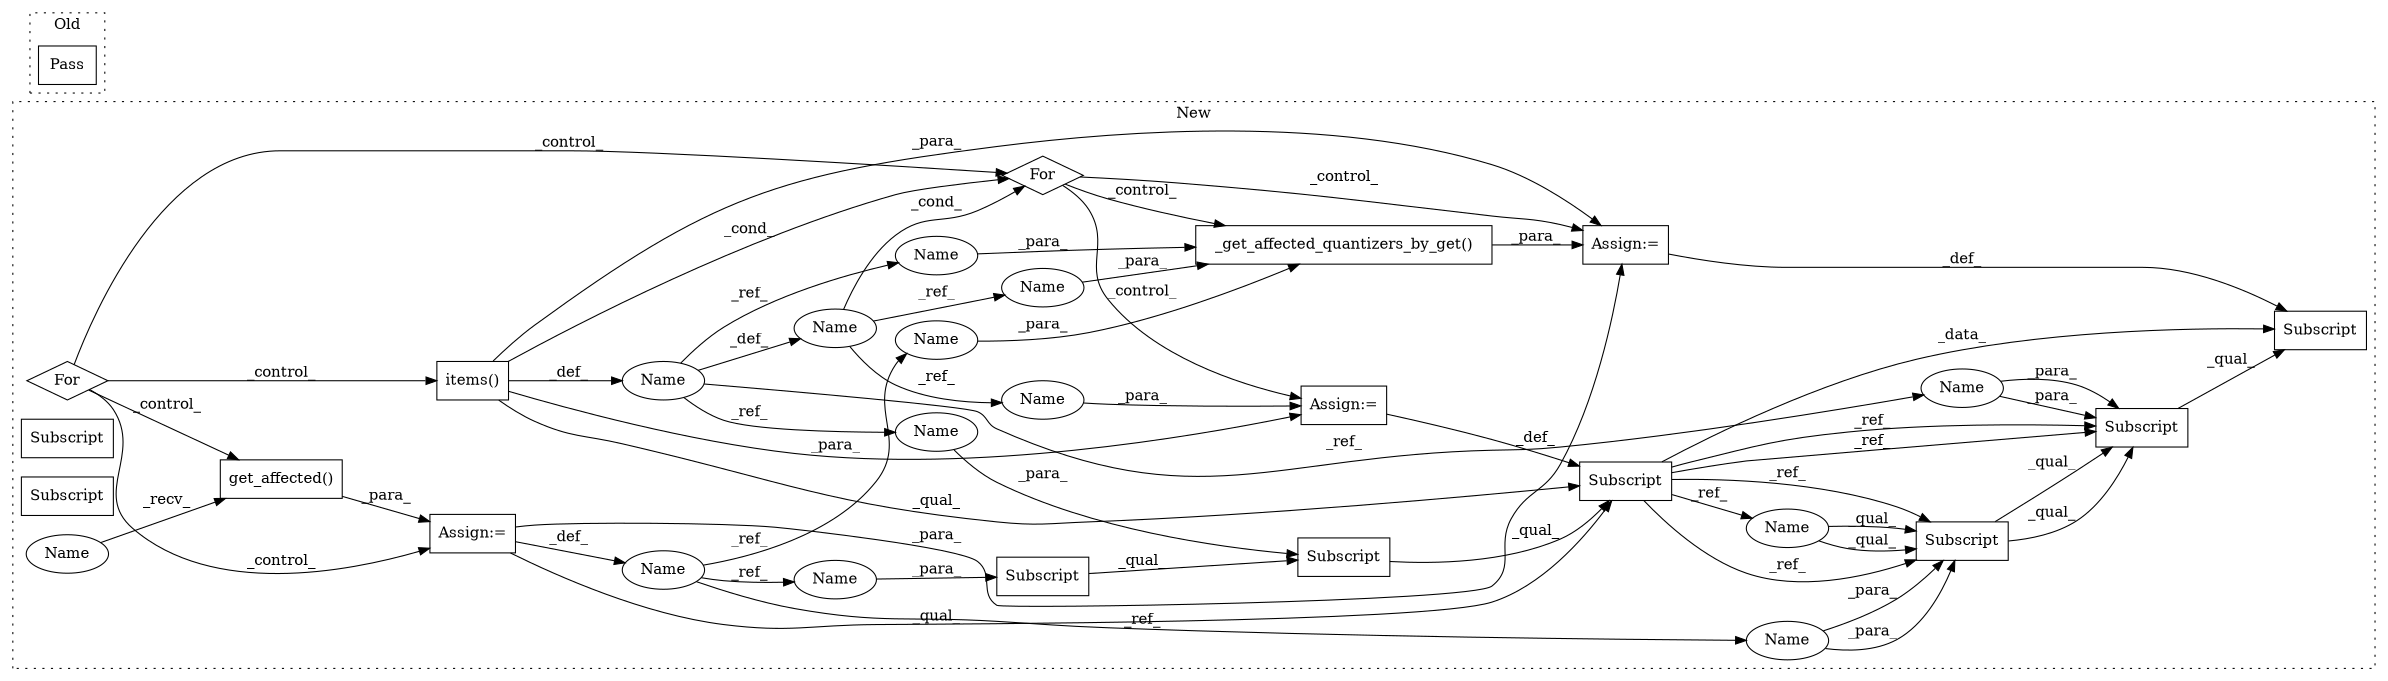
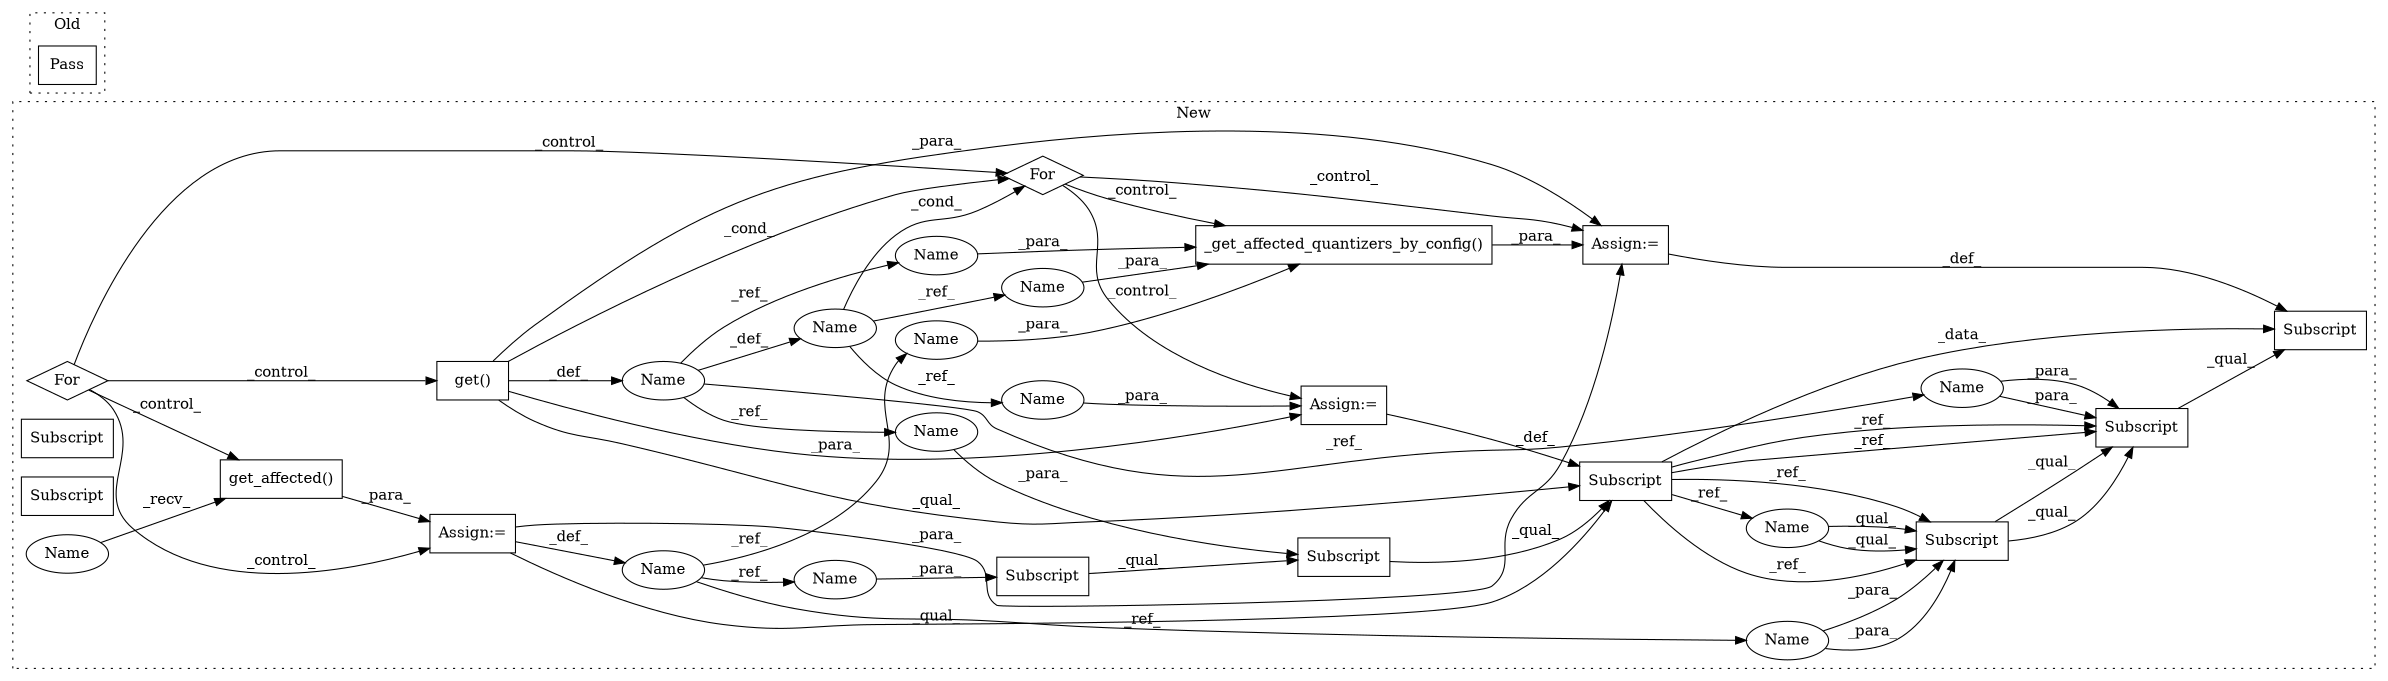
(1344, 245) -> (1344, 245)
(473, 381) -> (473, 381)
